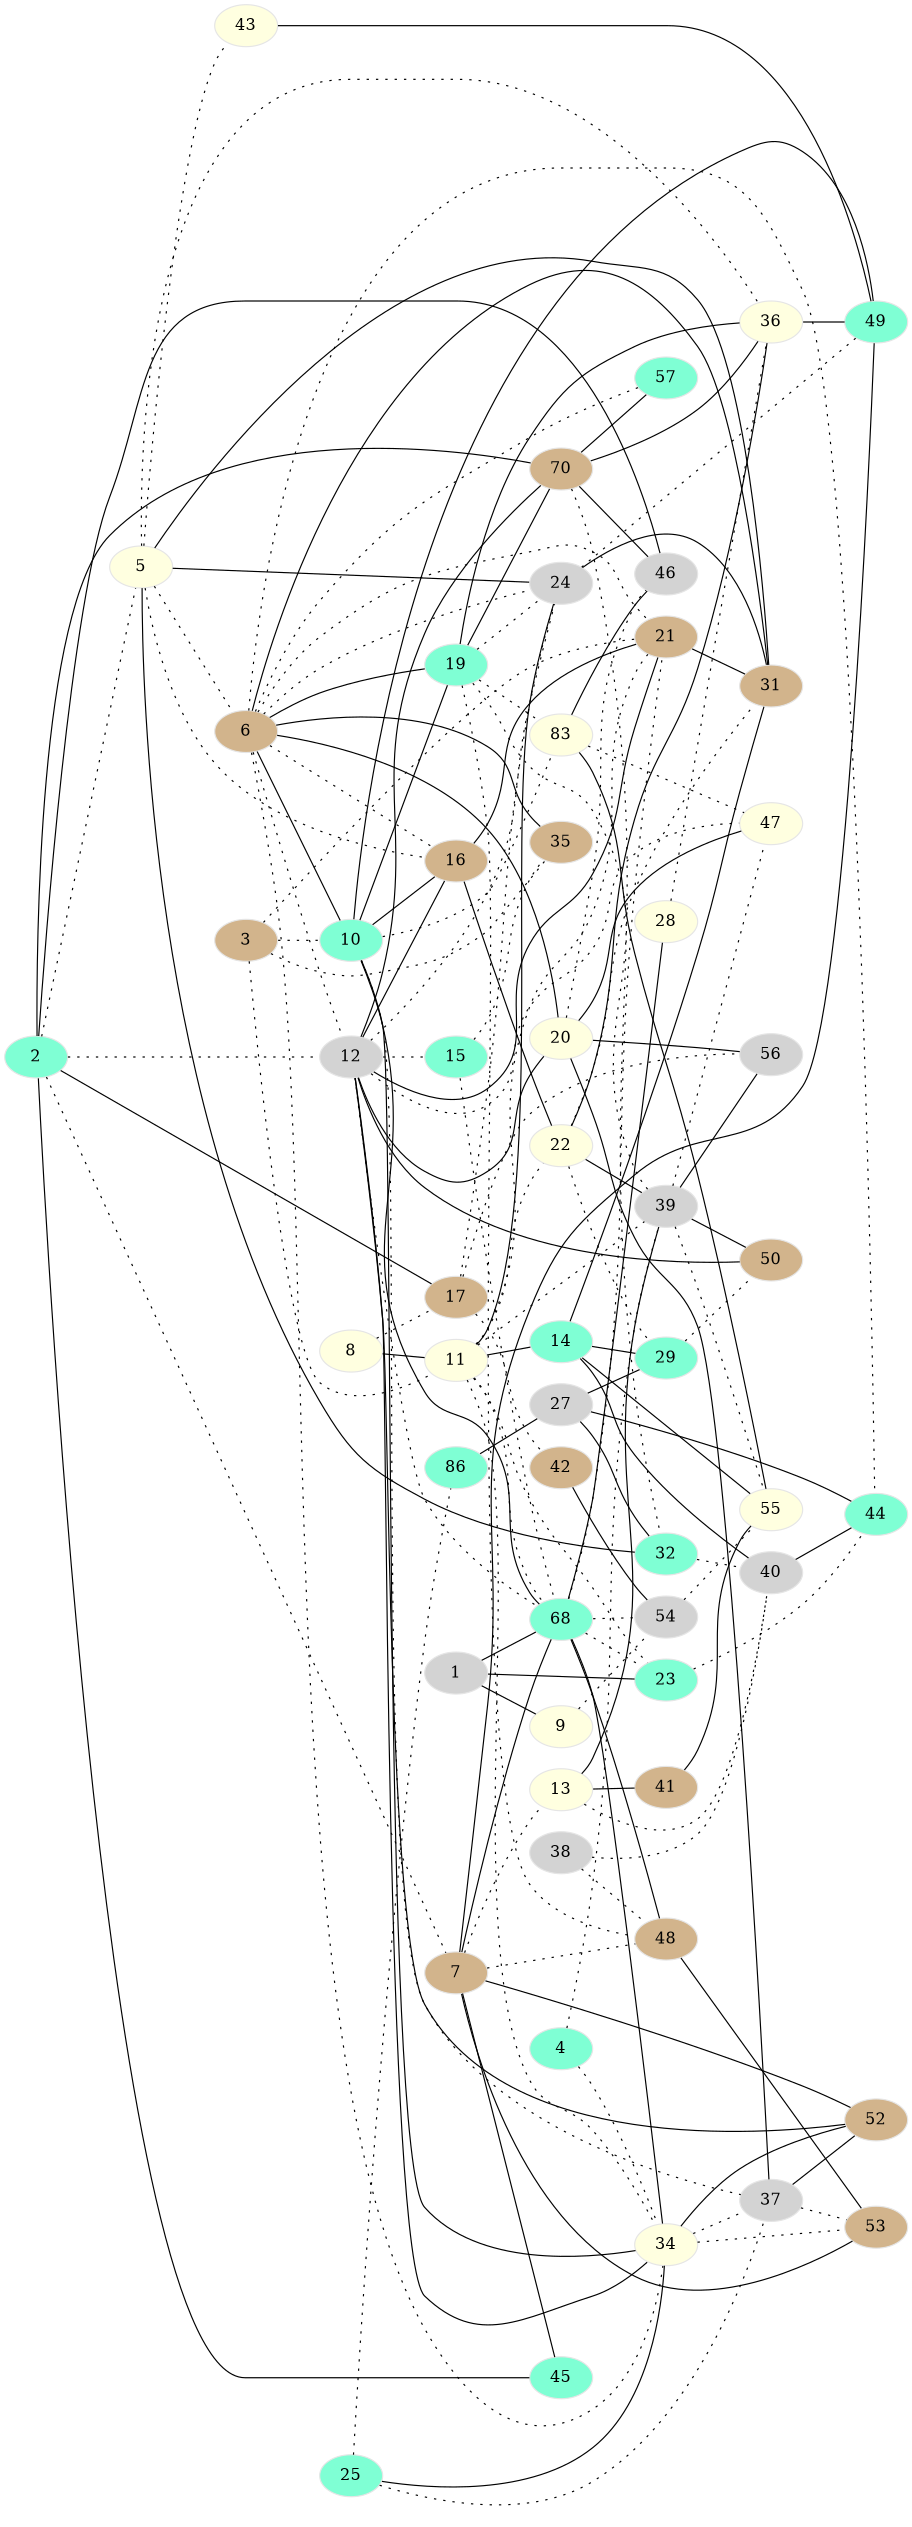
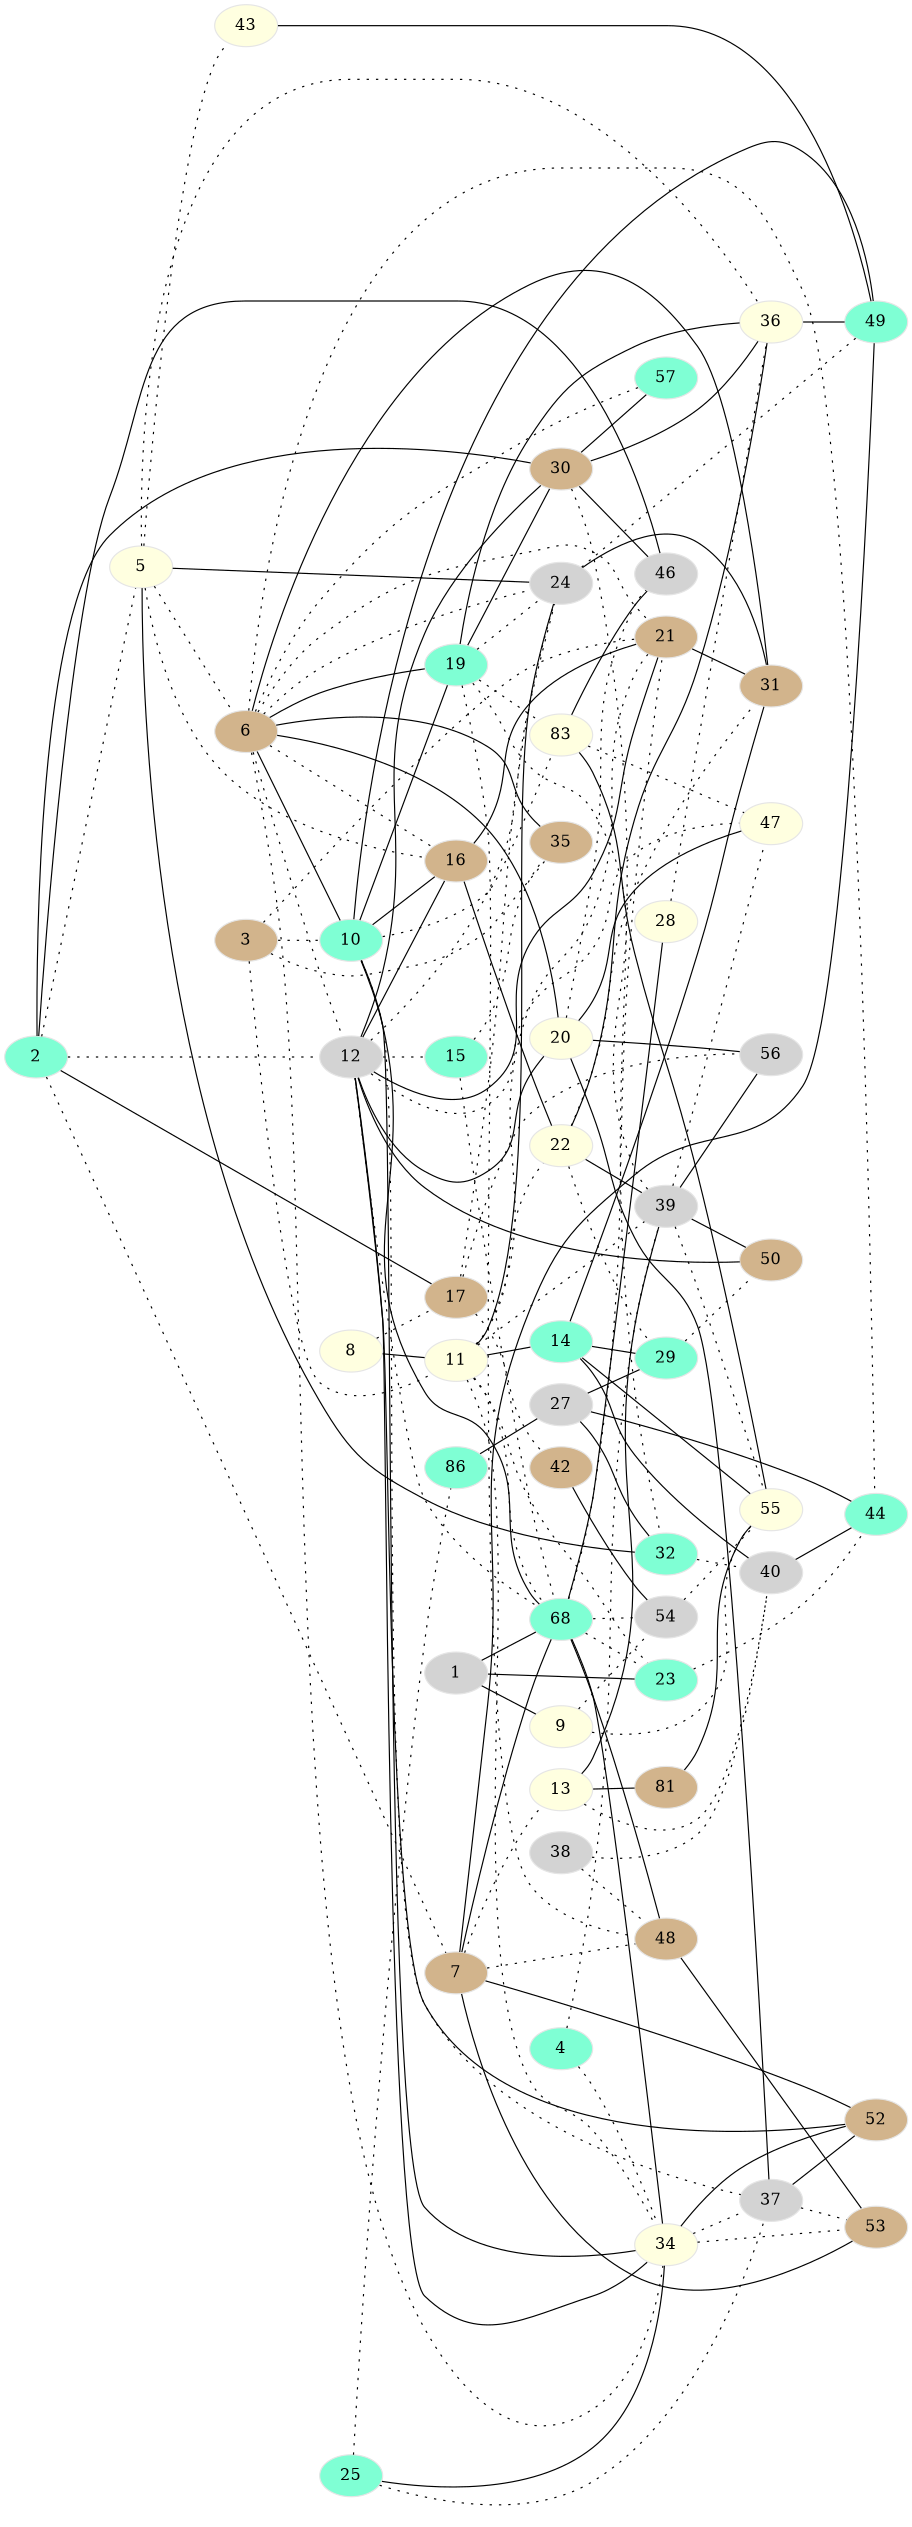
(563, 261) -> none
(561, 469) -> (561, 469)
none -> (725, 1667)
(666, 1787) -> (666, 1787)
(561, 2378) -> none
